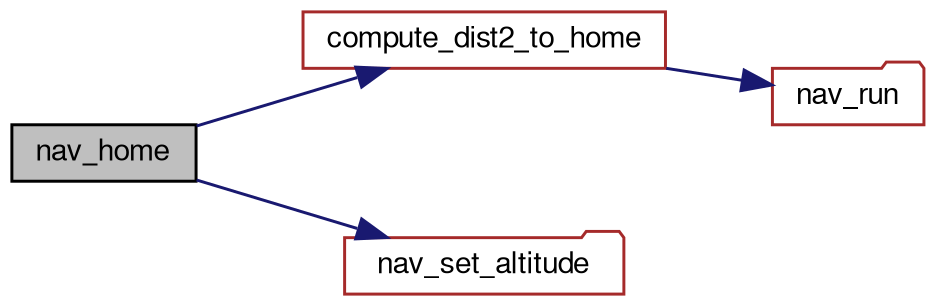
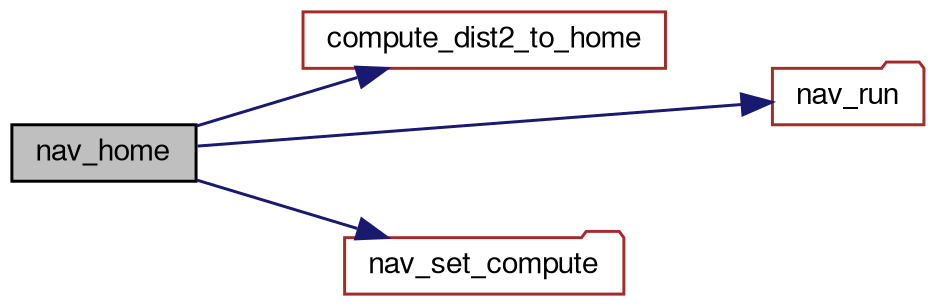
(704, 74) -> (470, 125)
(484, 266) -> (484, 266)
